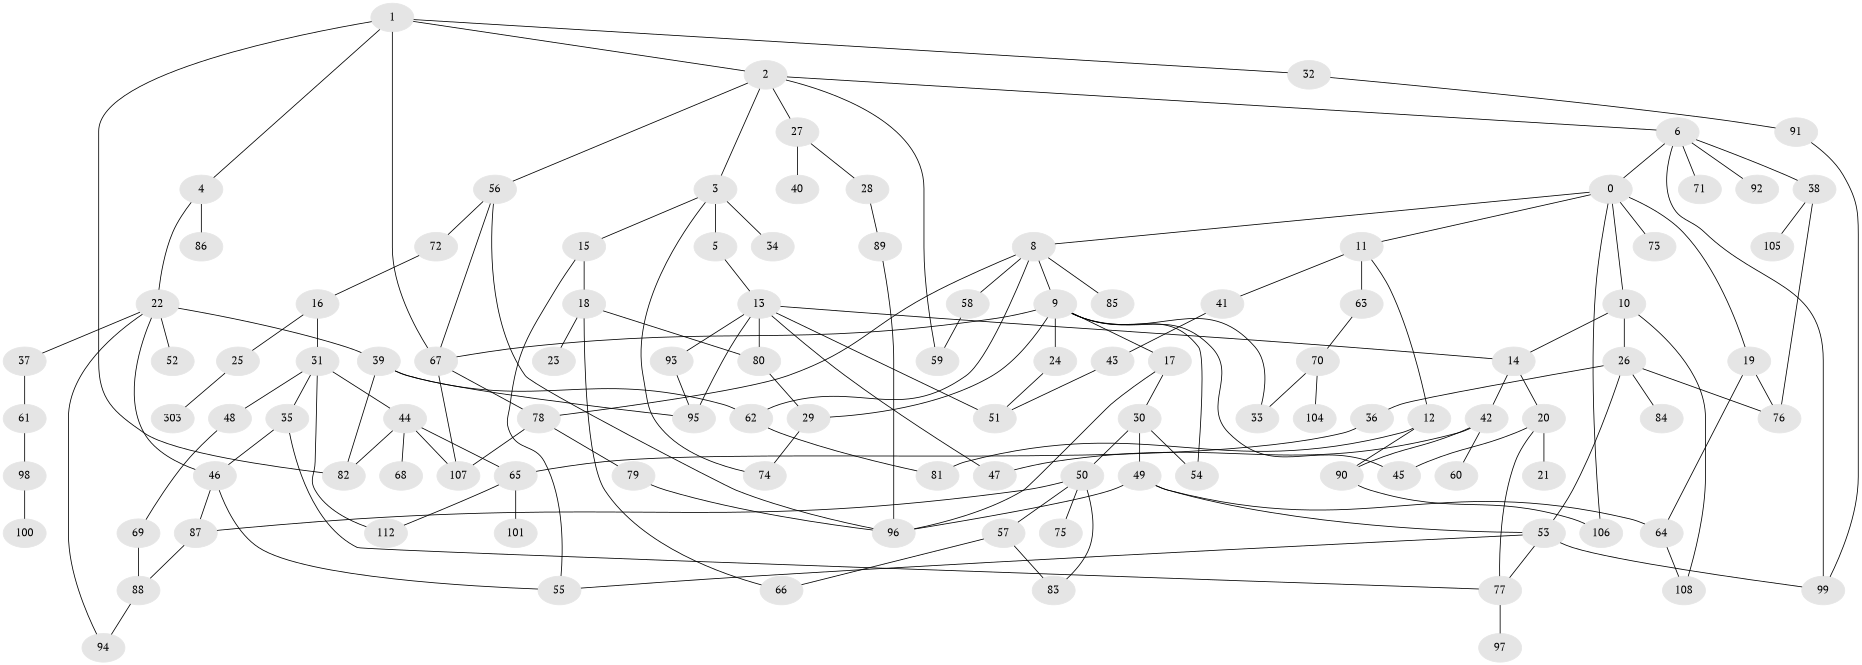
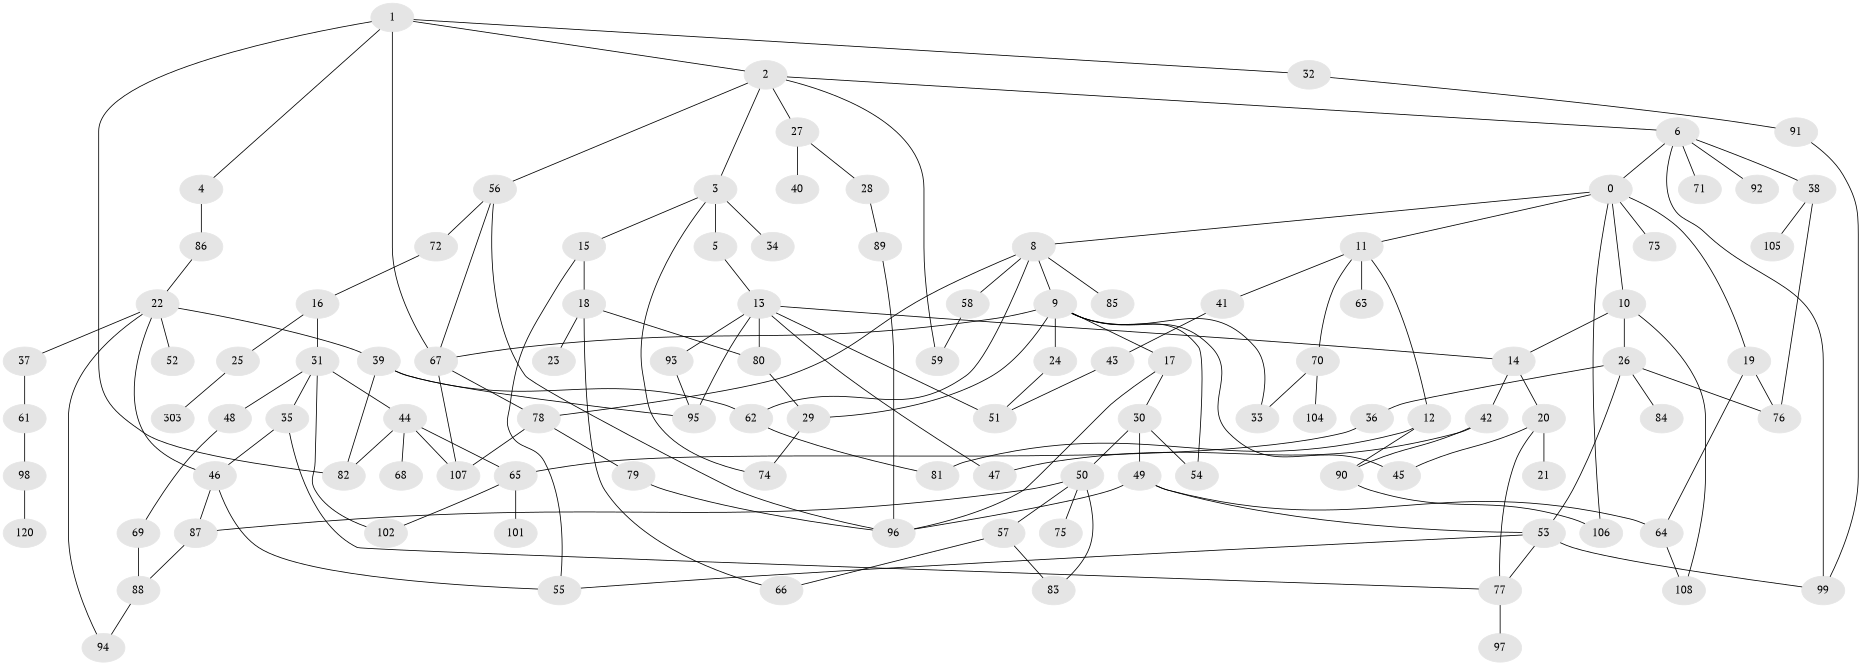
(169, 244) -> (179, 275)
(1340, 333) -> (1329, 301)
(1456, 476) -> none
(25, 533) -> (25, 533)
(386, 533) -> (386, 533)
